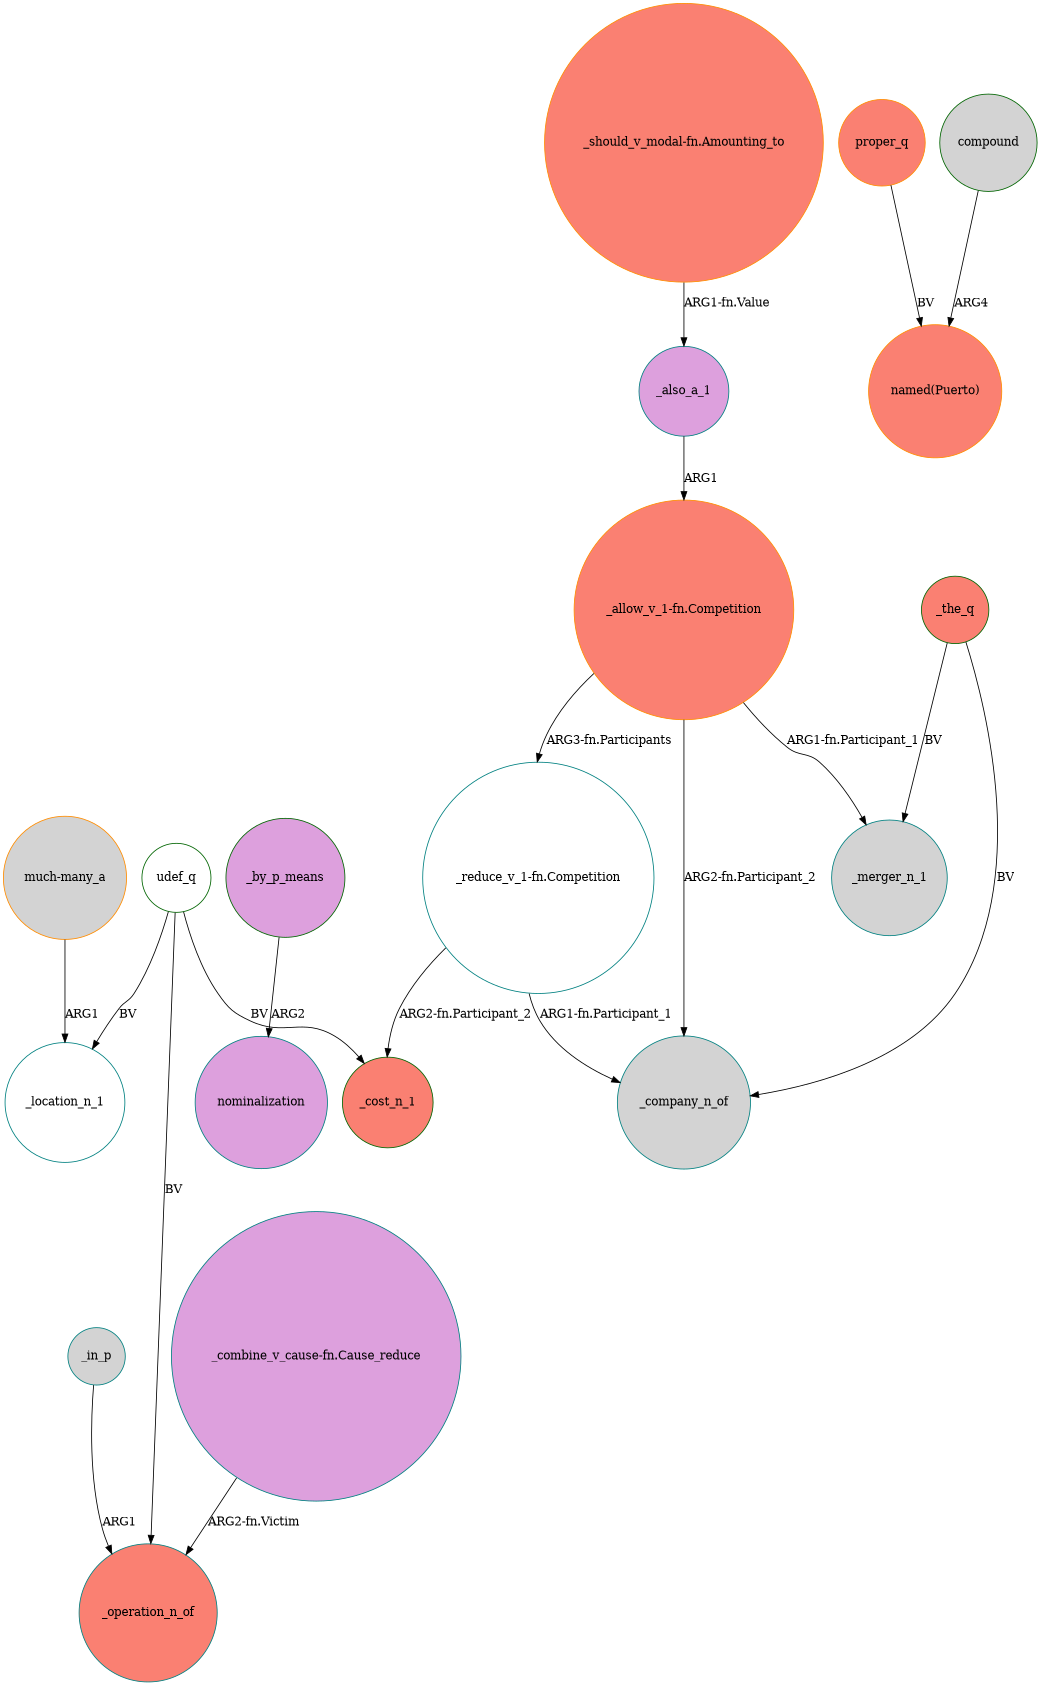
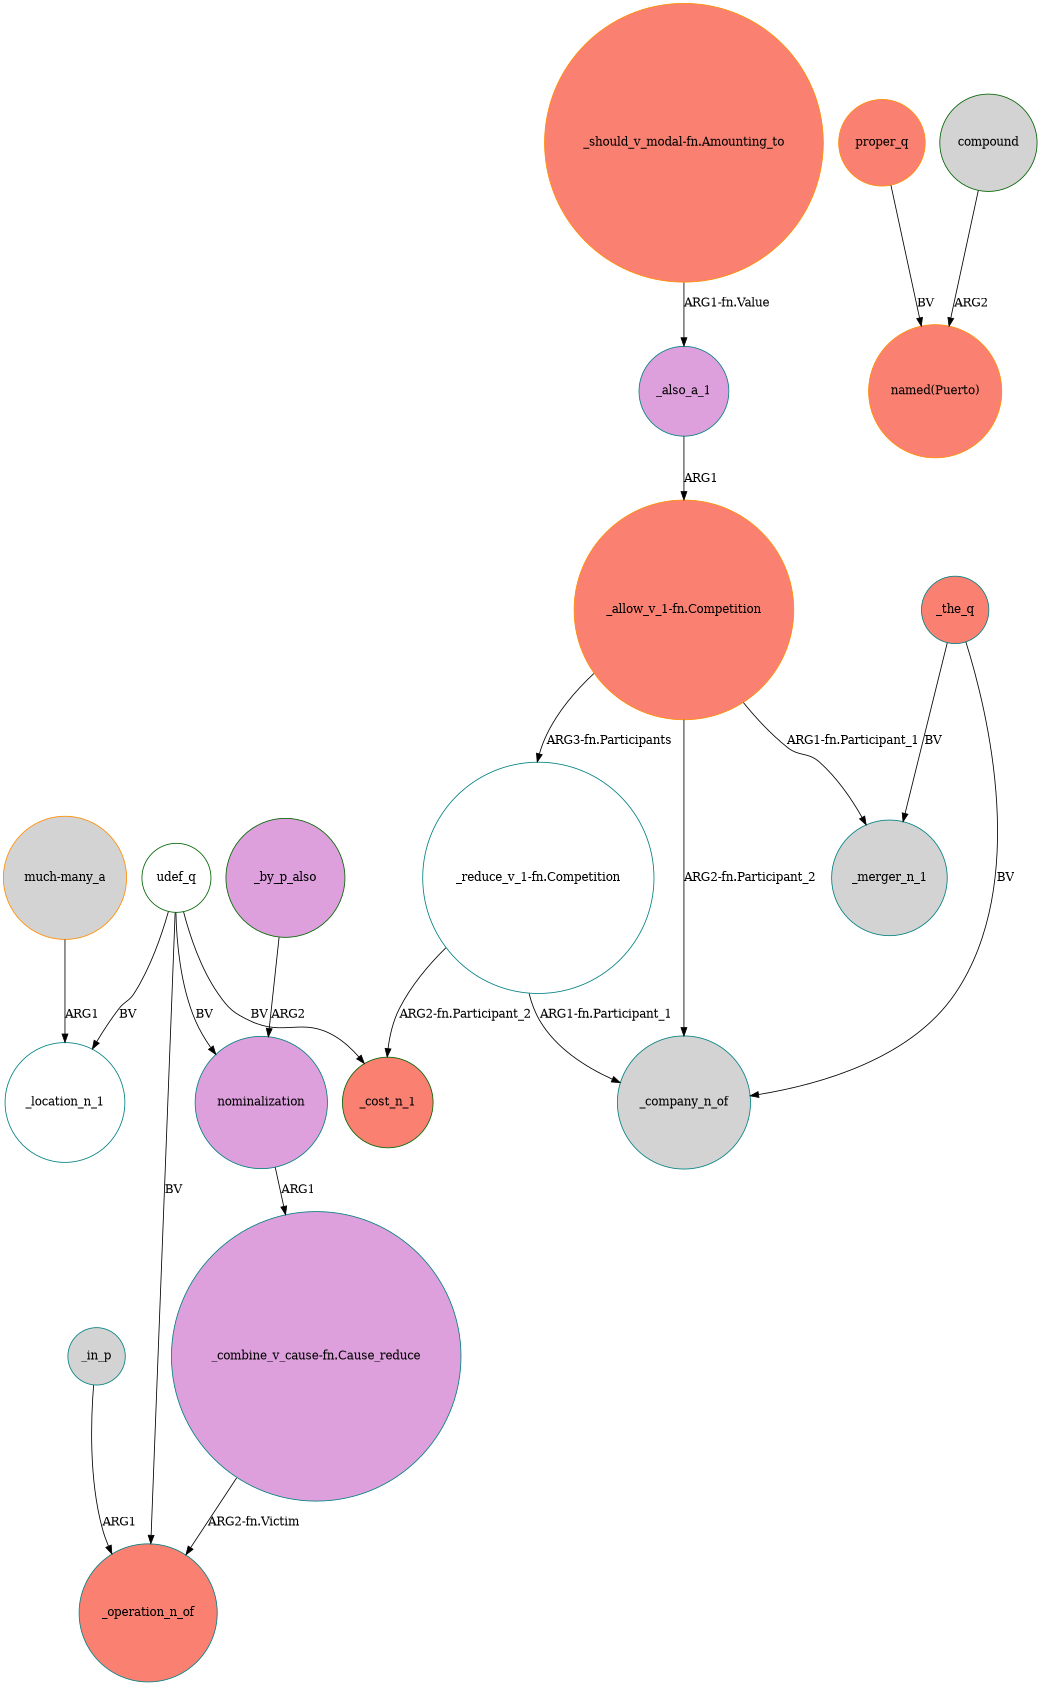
(971, 303) -> (971, 303)
(955, 610) -> (955, 610)
(285, 878) -> (285, 878)
none -> (184, 983)
none -> (279, 1187)
